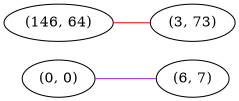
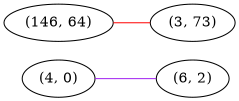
(59, 79) -> (59, 79)
(193, 79) -> (193, 79)
